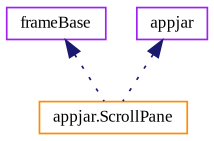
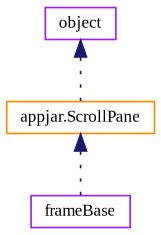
(172, 24) -> (81, 24)
(89, 78) -> (81, 173)
